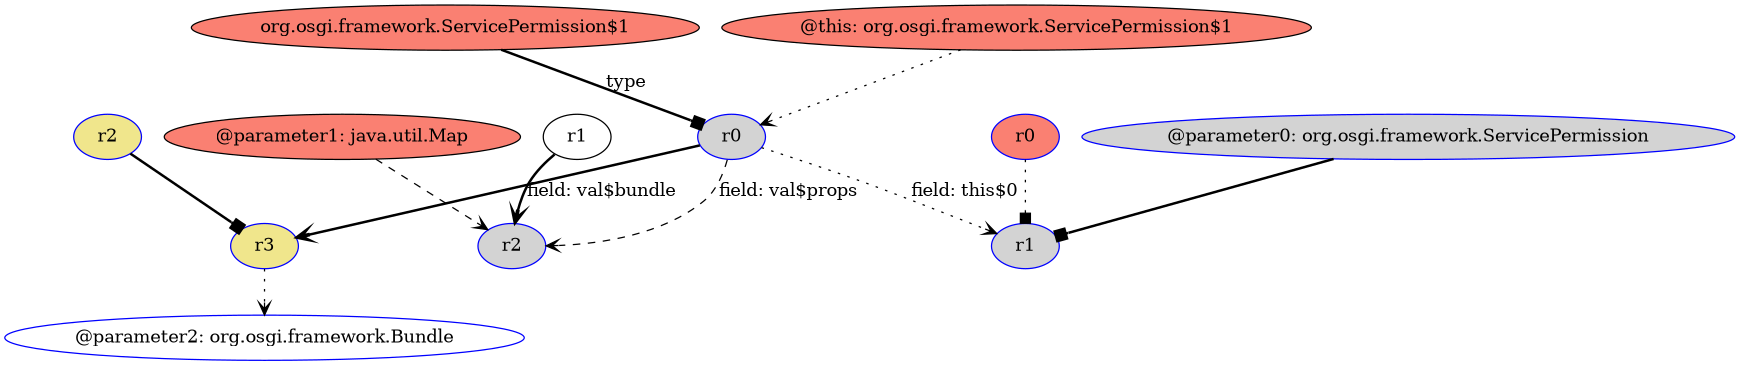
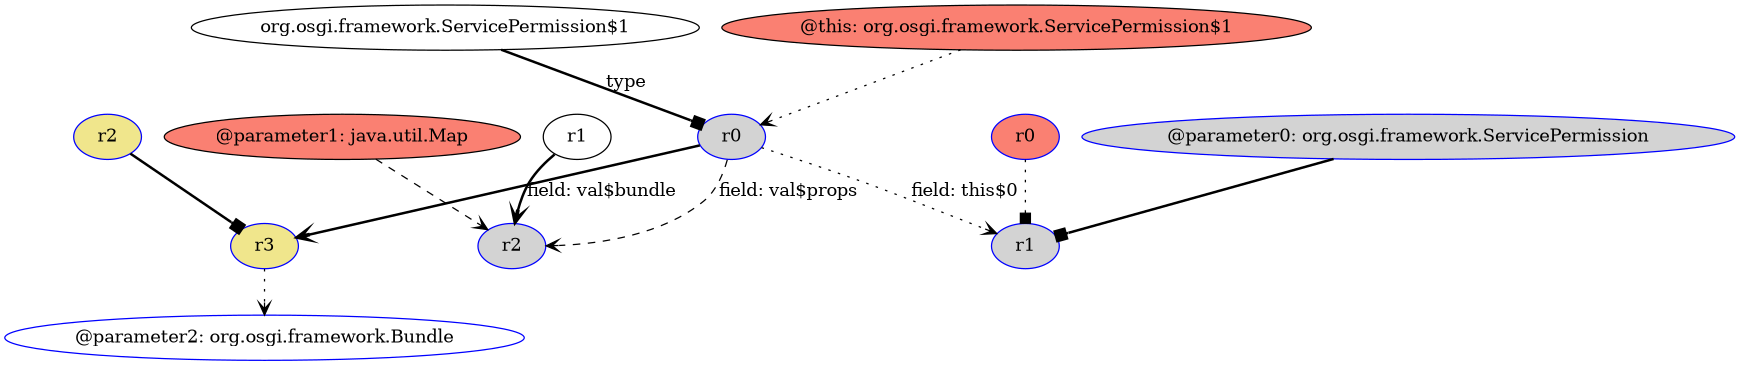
(445, 28) -> (445, 28)
